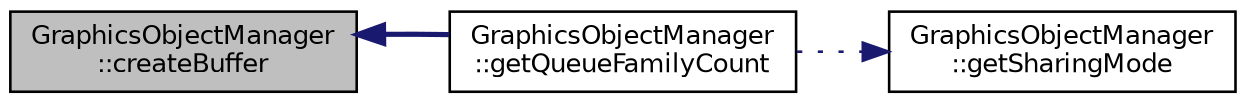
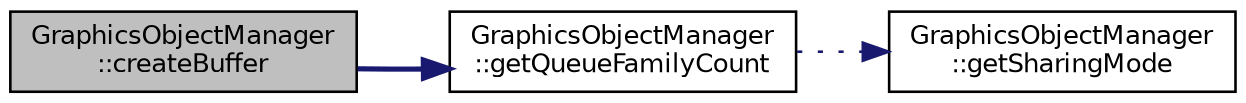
(417, 34) -> (390, 69)
